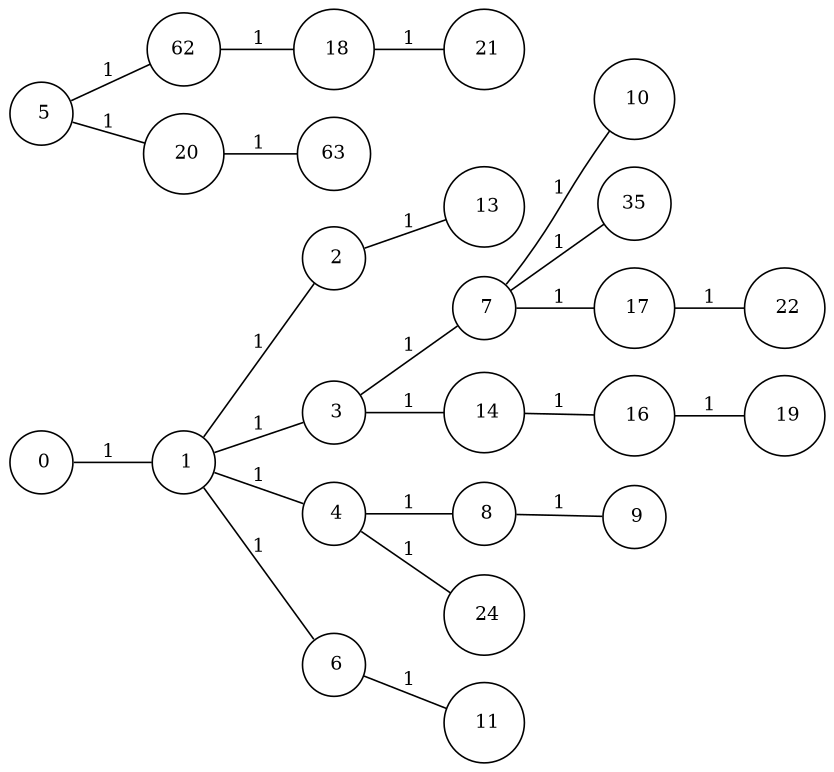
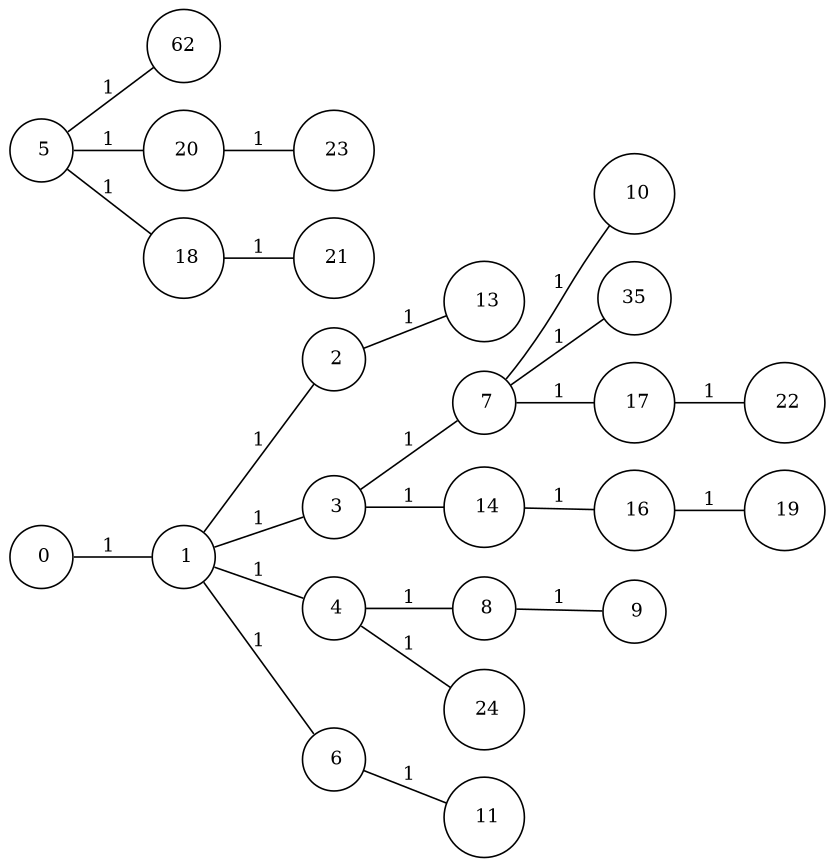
(257, 49) -> (109, 202)
(334, 154) -> (334, 150)
